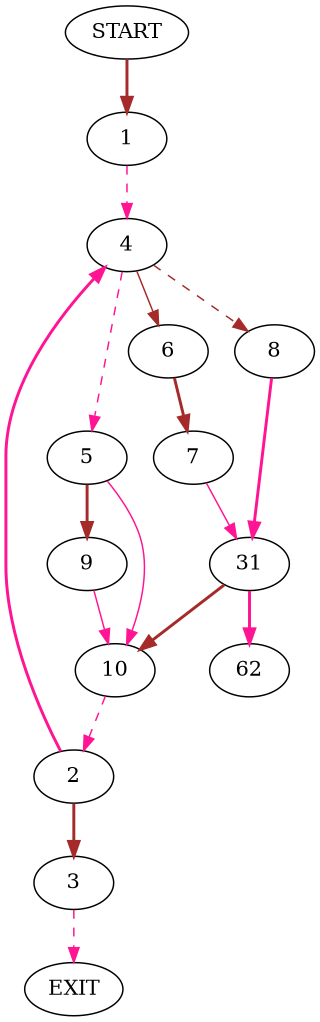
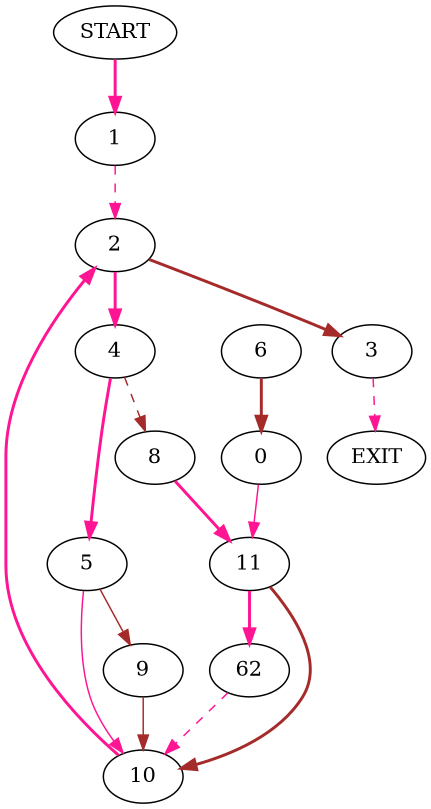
(127, 78) -> (115, 78)
(127, 185) -> (115, 185)
(145, 291) -> none
(108, 344) -> (99, 450)
(193, 458) -> (261, 458)
(87, 504) -> (112, 611)
(250, 564) -> (250, 564)
(99, 610) -> (143, 716)
(97, 717) -> (6, 526)
none -> (202, 718)
